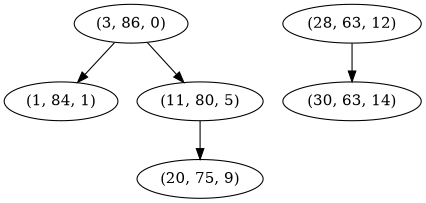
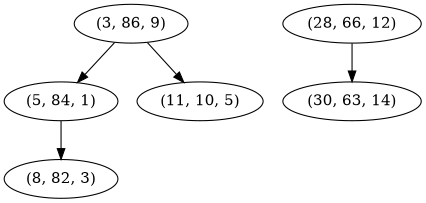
(131, 24) -> (131, 24)
(352, 24) -> (352, 24)
(61, 101) -> (61, 101)
(200, 101) -> (200, 101)
none -> (61, 179)
(200, 179) -> none
